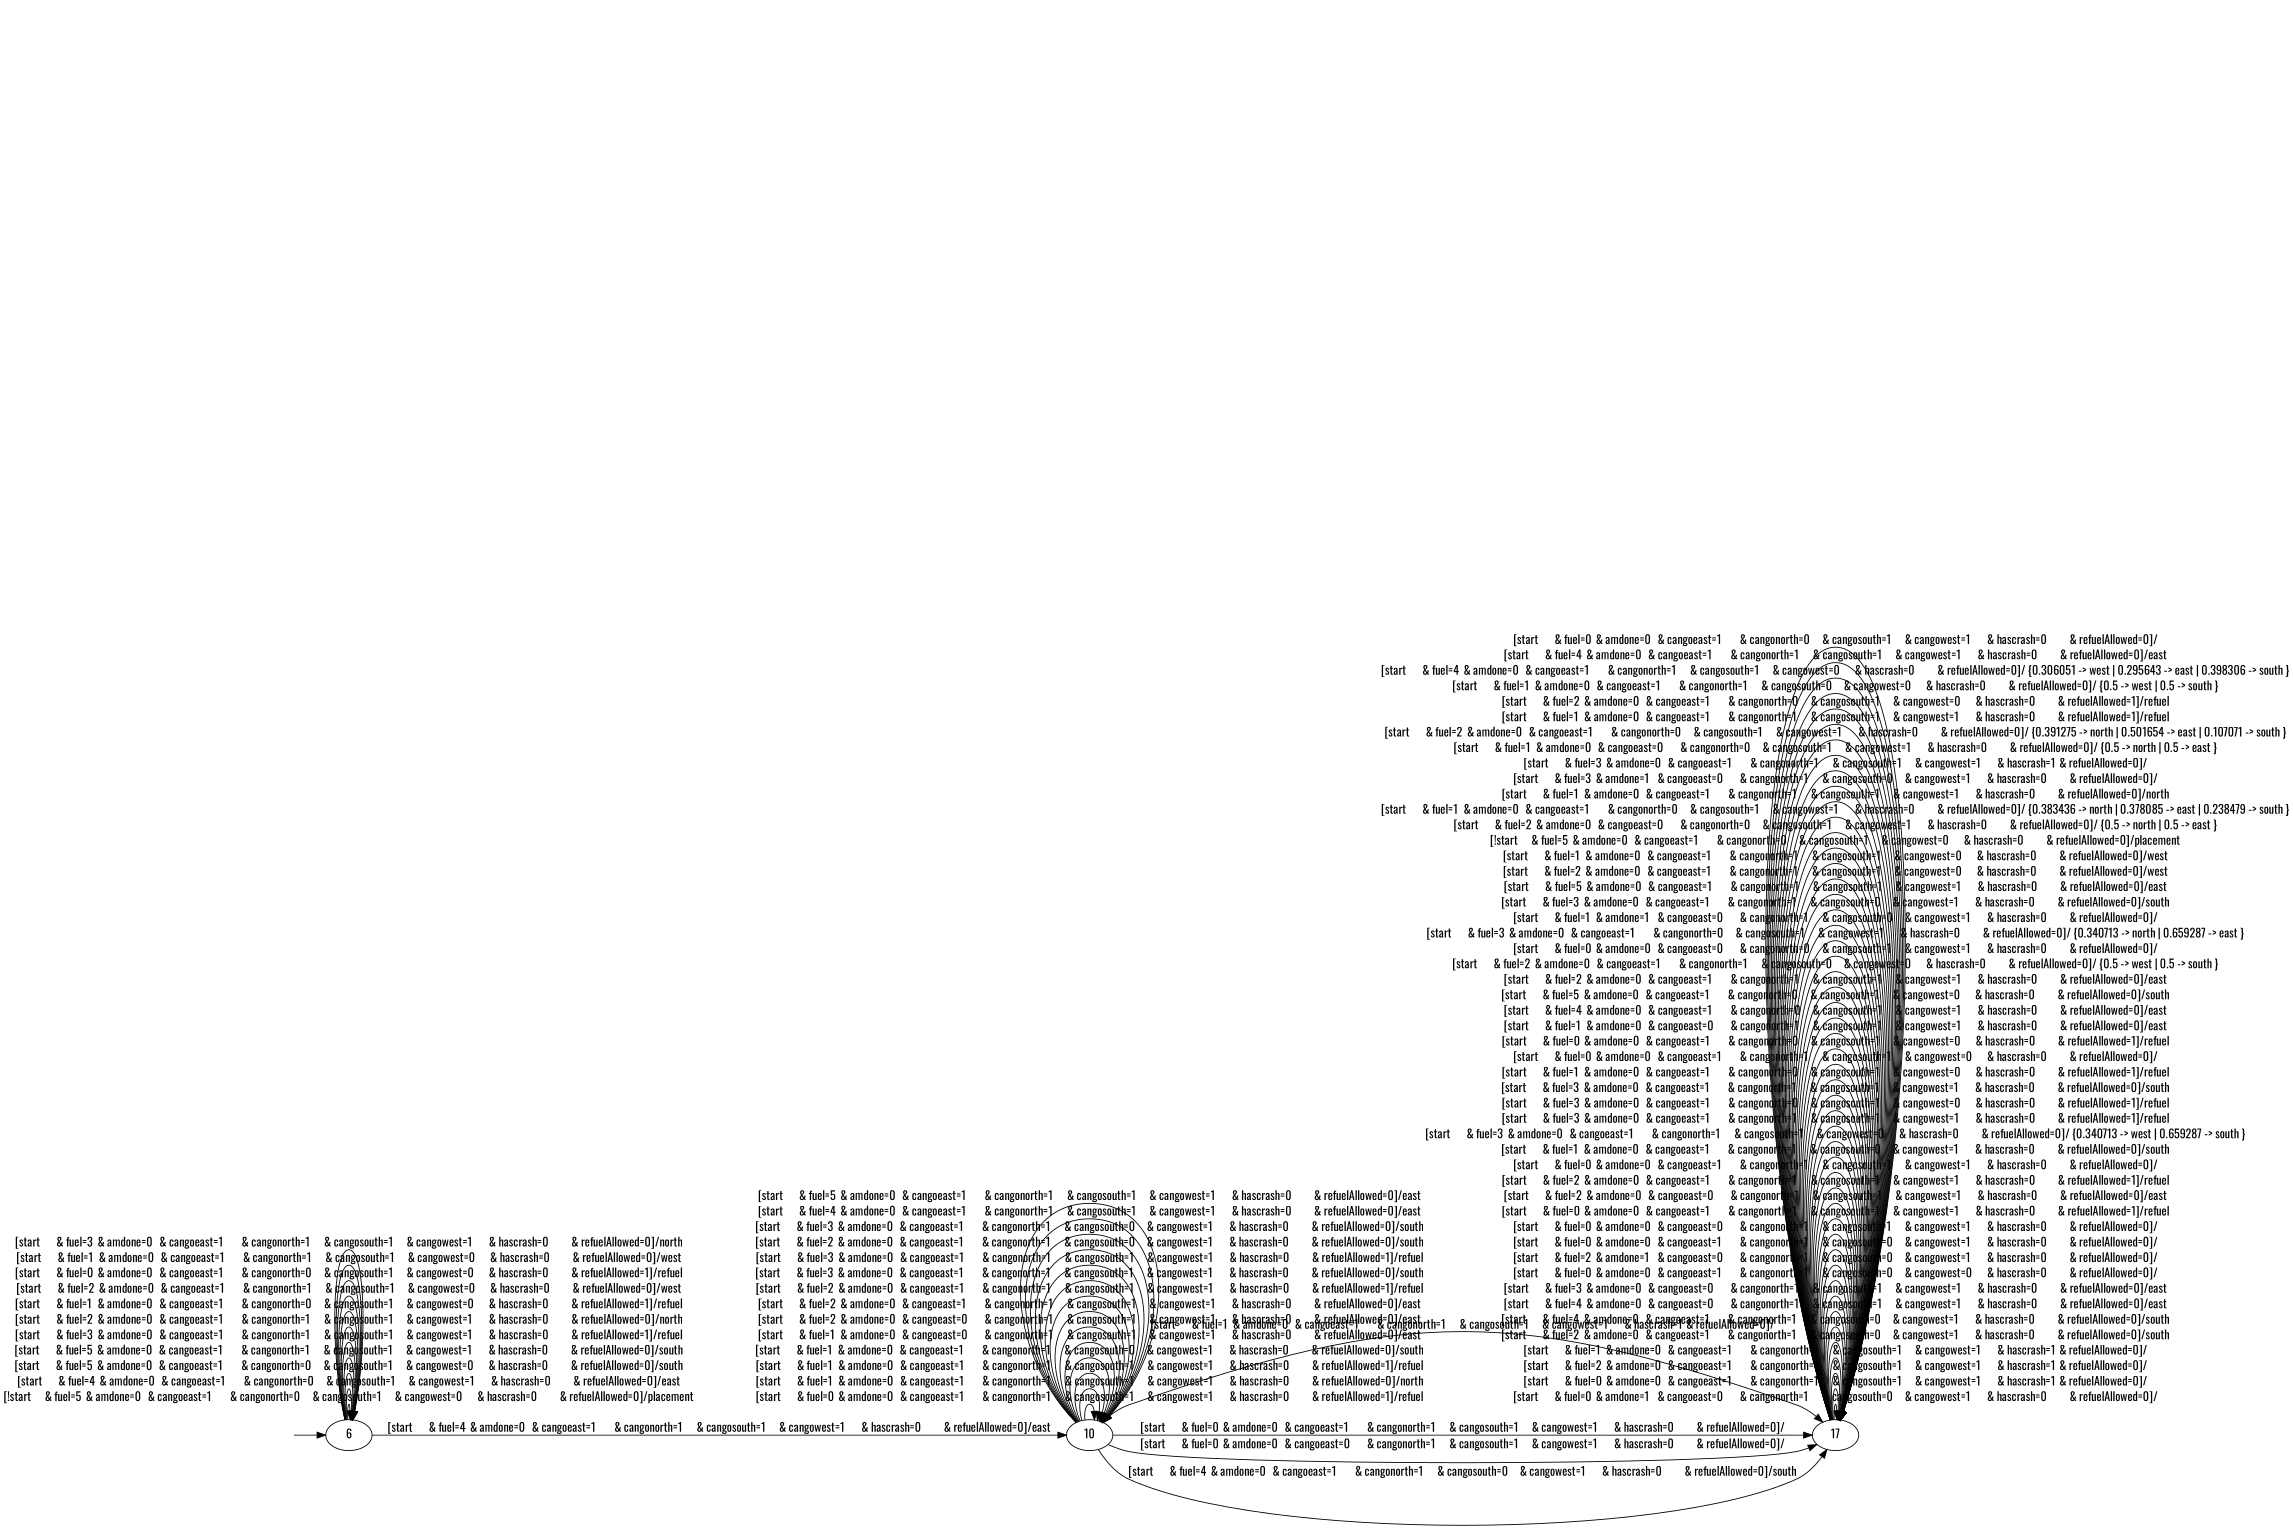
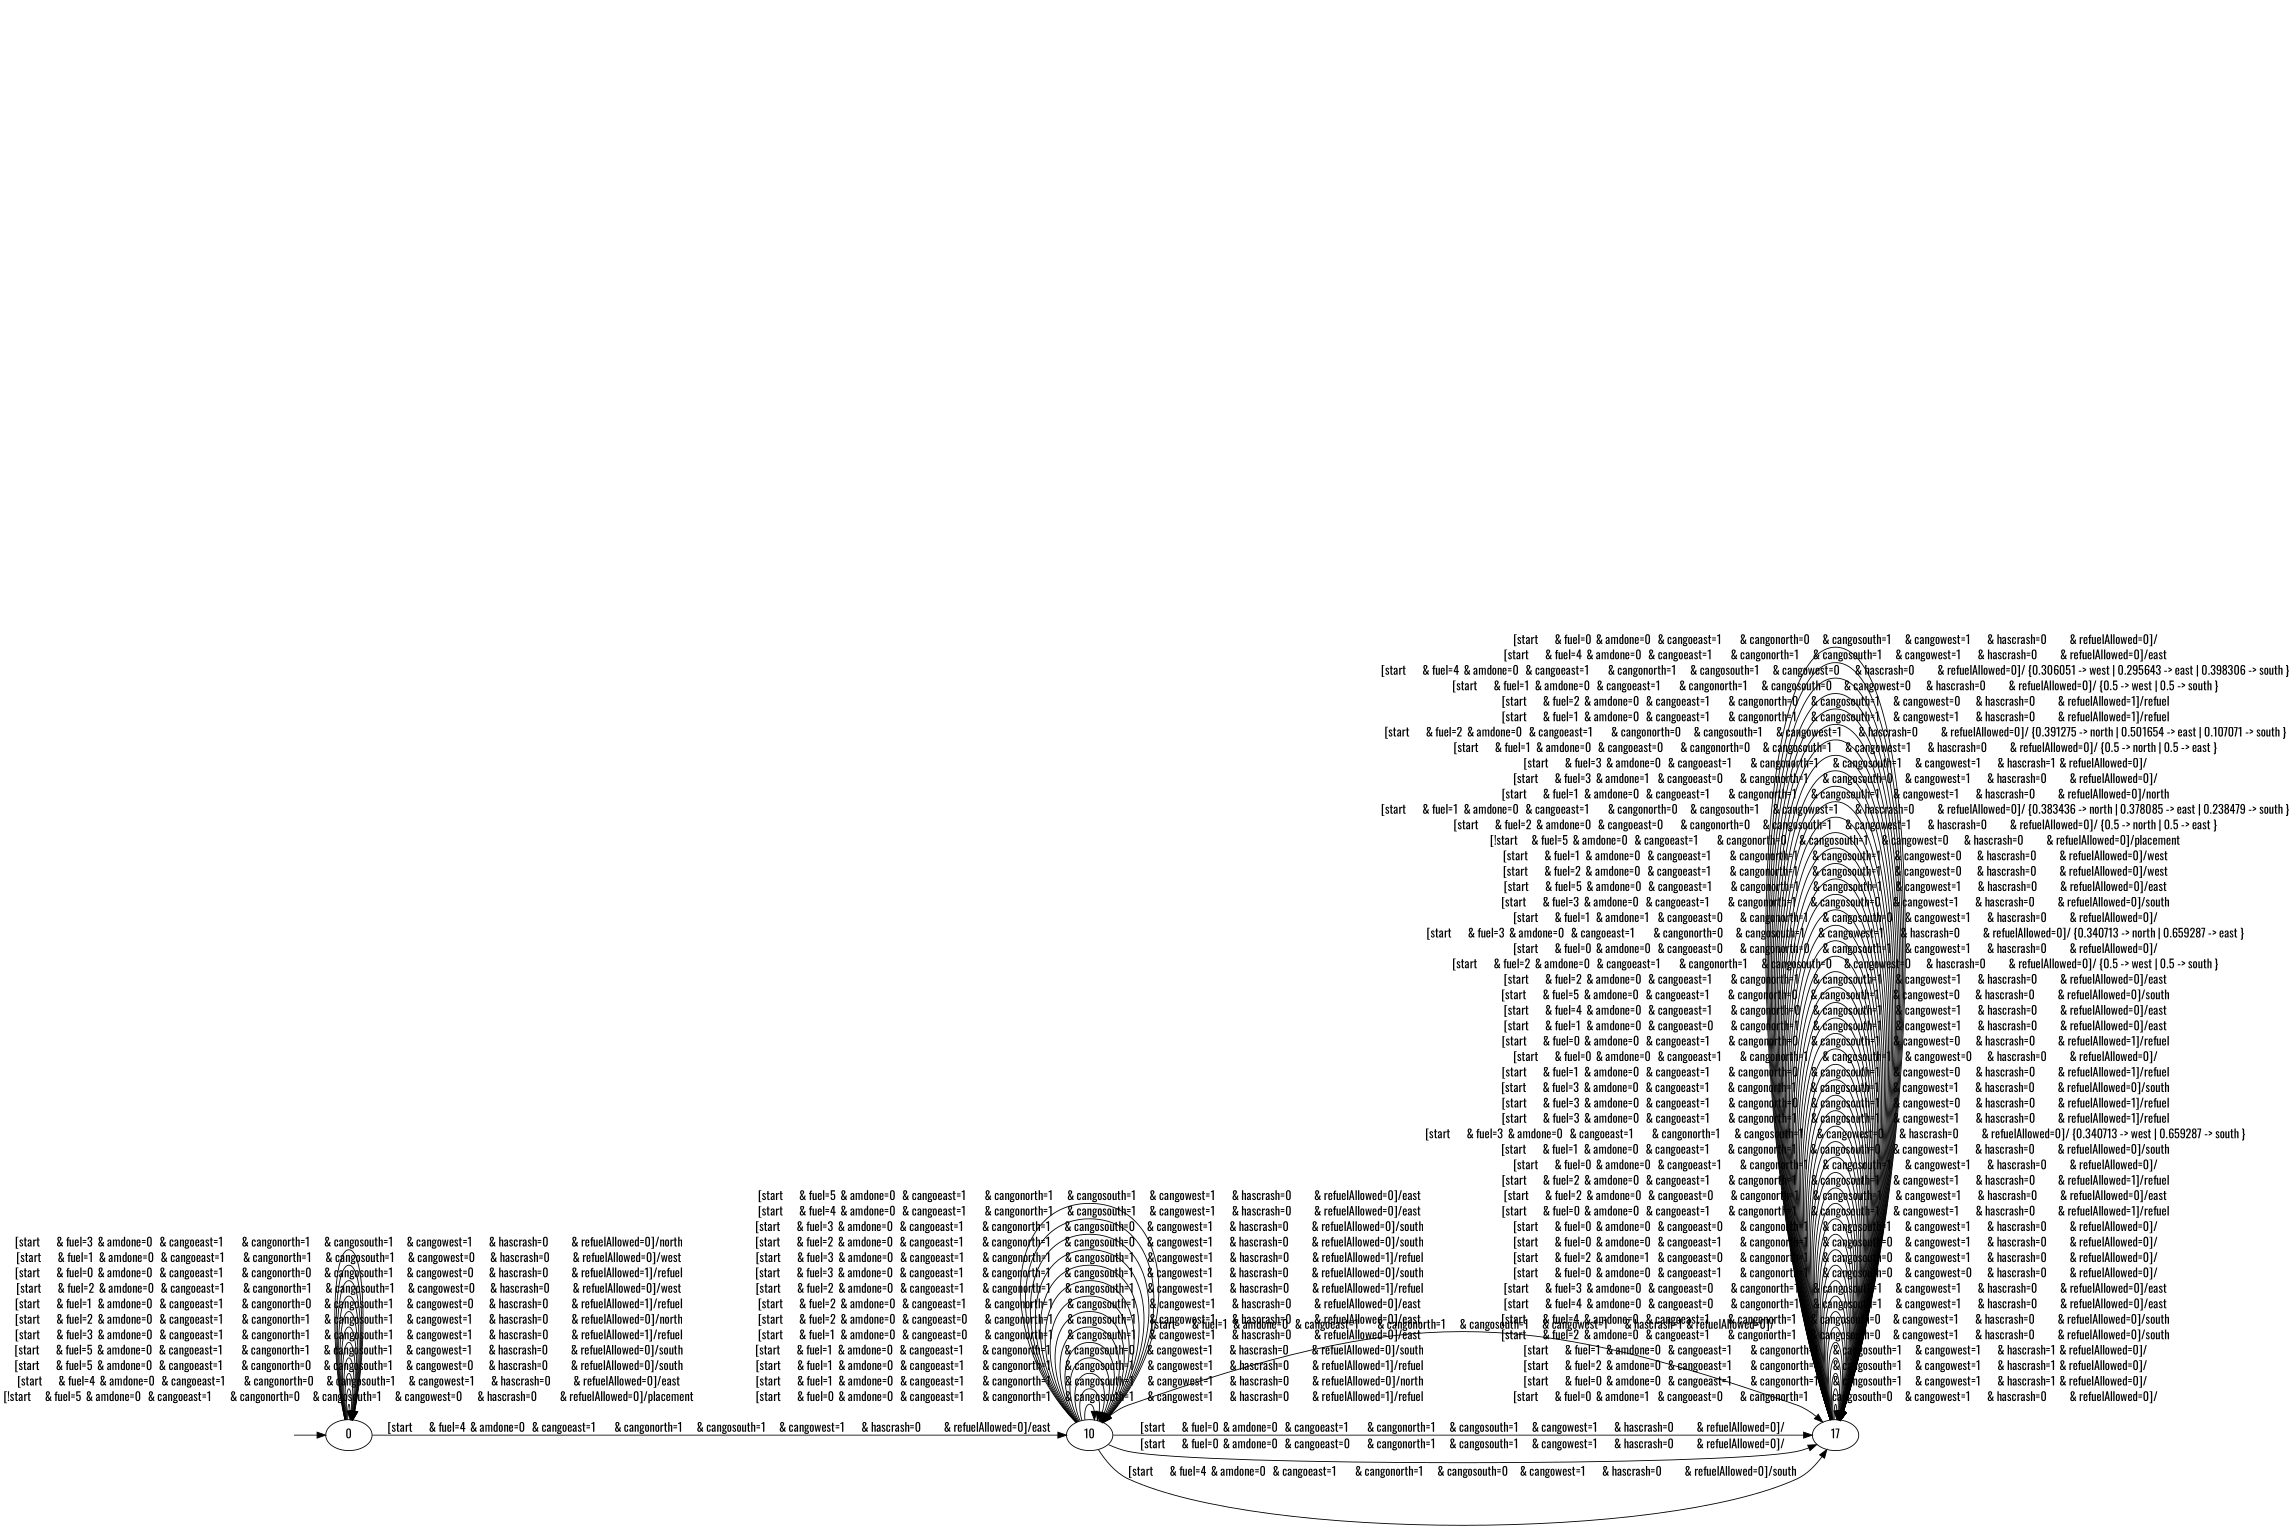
(349, 1435) -> (349, 1435)
